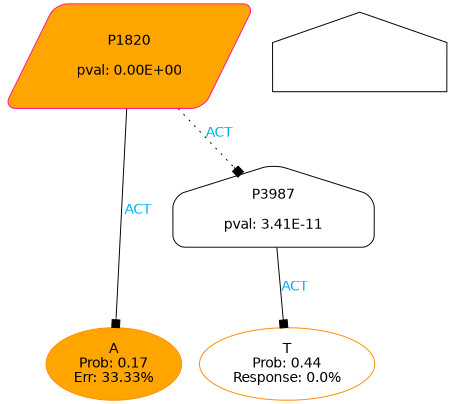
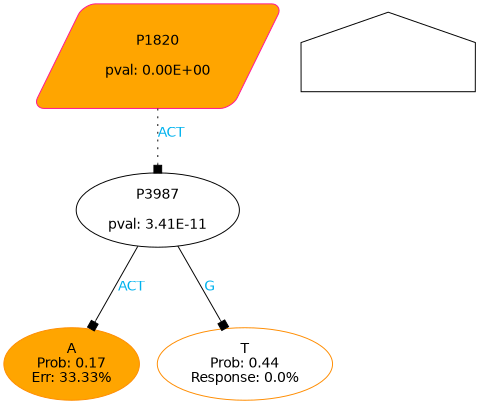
(274, 210) -> (158, 210)
(121, 213) -> (117, 283)
(295, 287) -> (210, 287)
